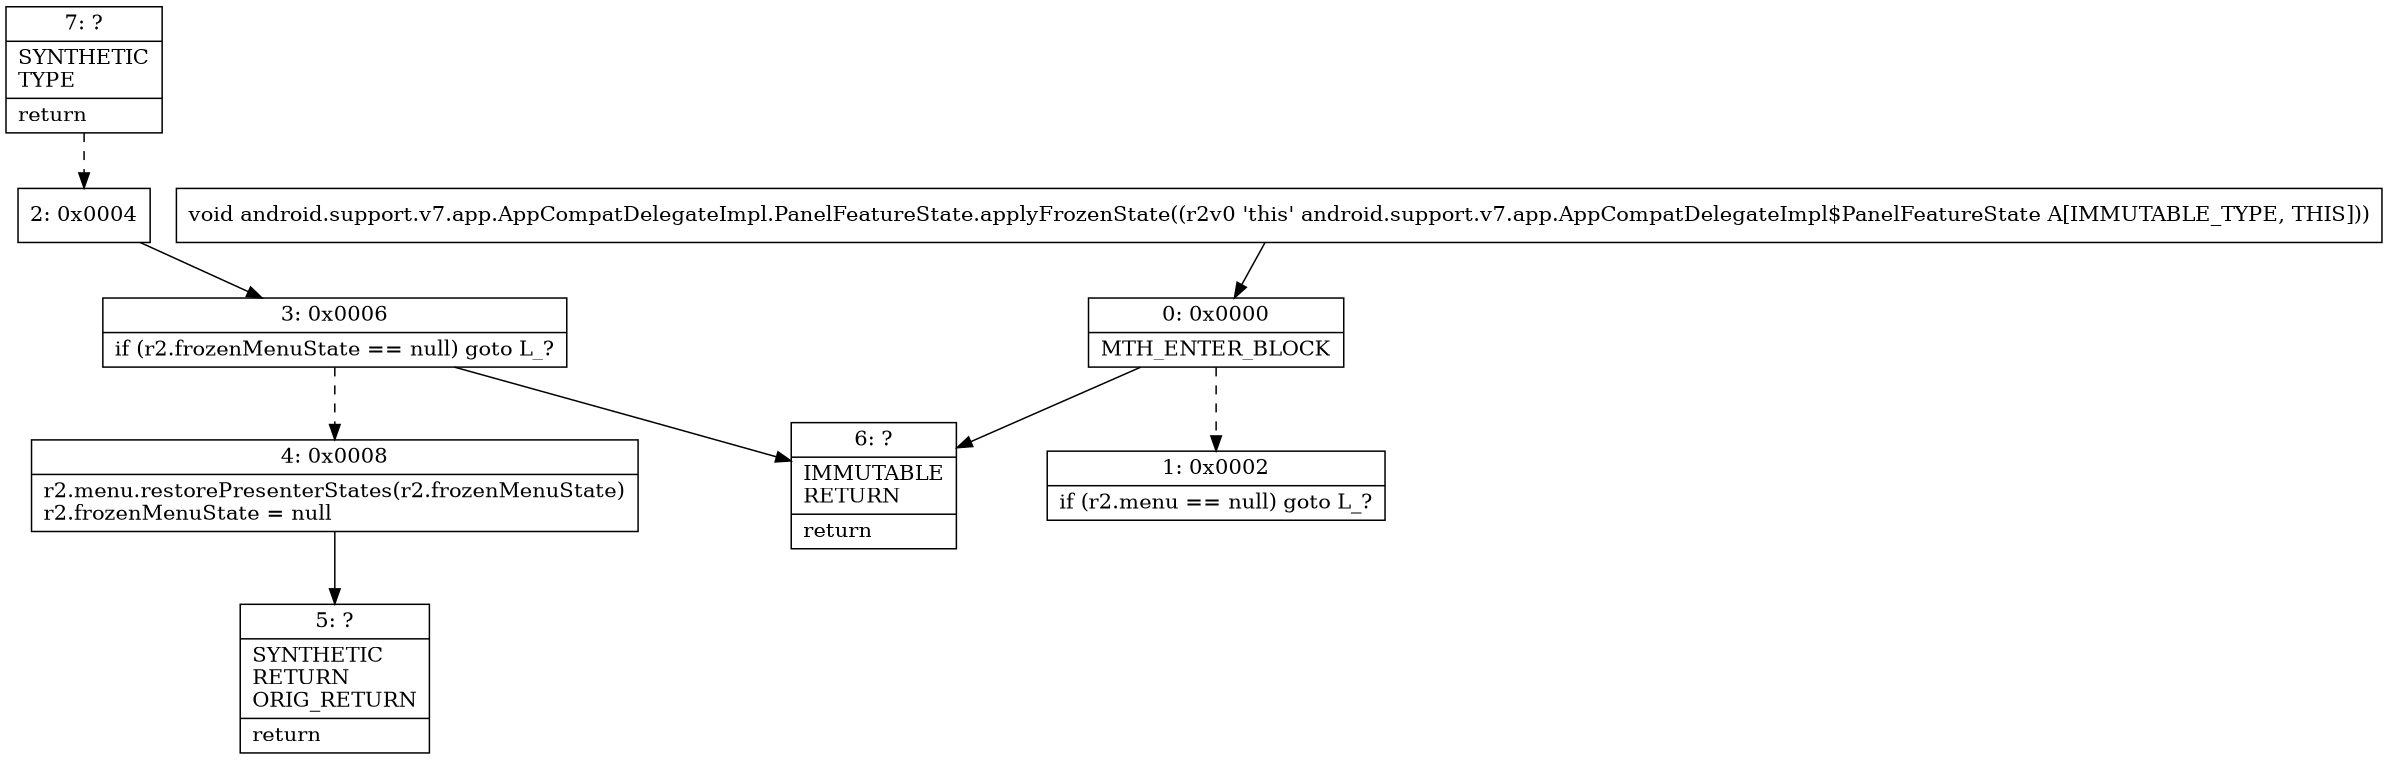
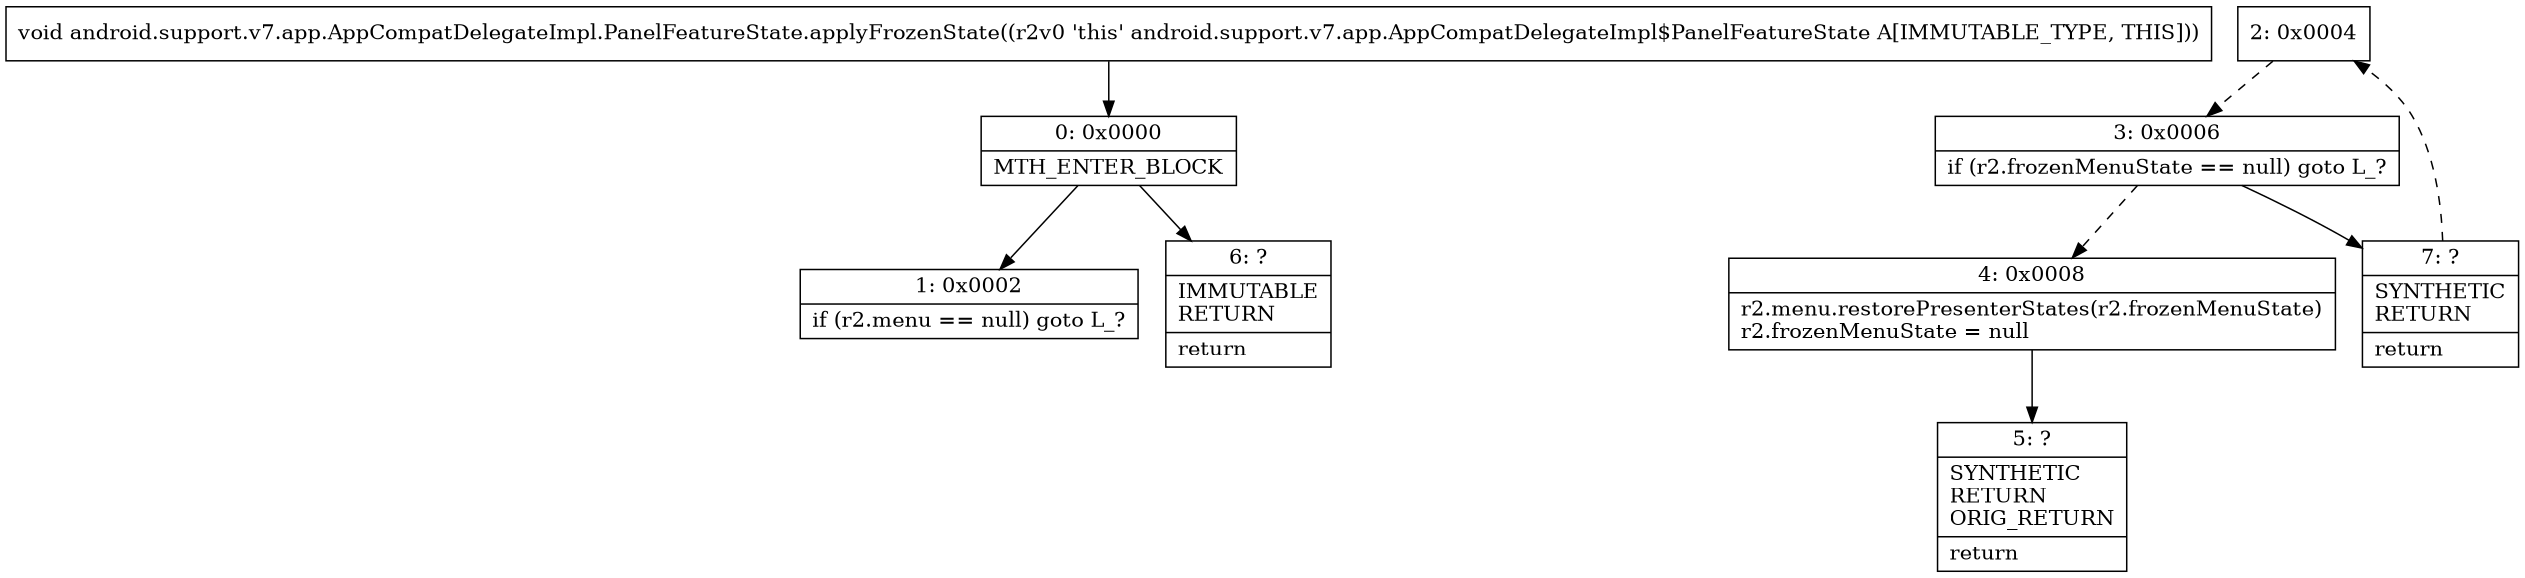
(47, 80) -> (2423, 315)
(194, 267) -> (2246, 84)
(1216, 401) -> (1044, 222)
(615, 412) -> (2296, 212)
